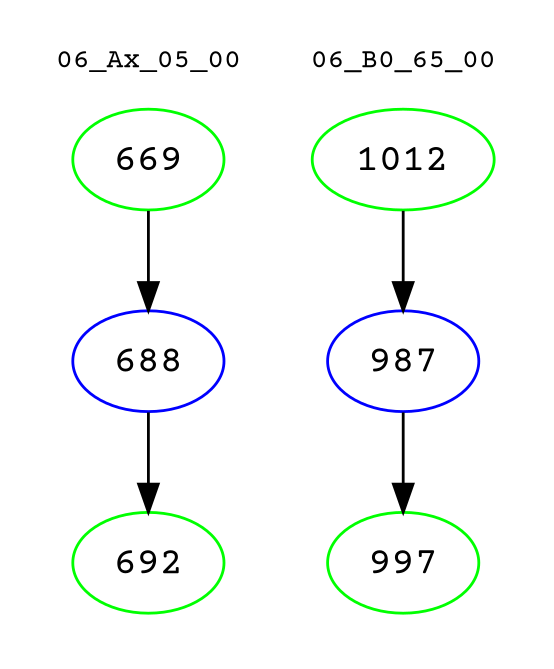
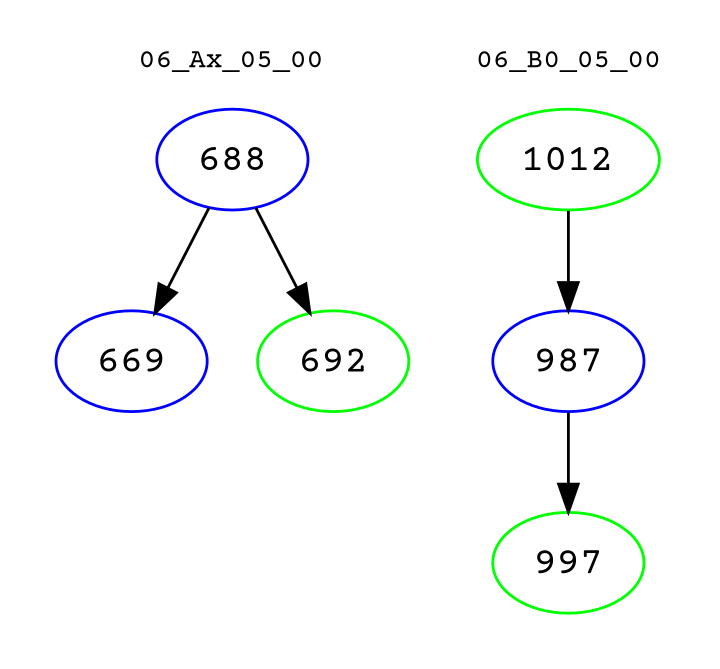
(405, 60) -> (570, 60)
(148, 160) -> (132, 361)
(148, 247) -> (188, 248)
